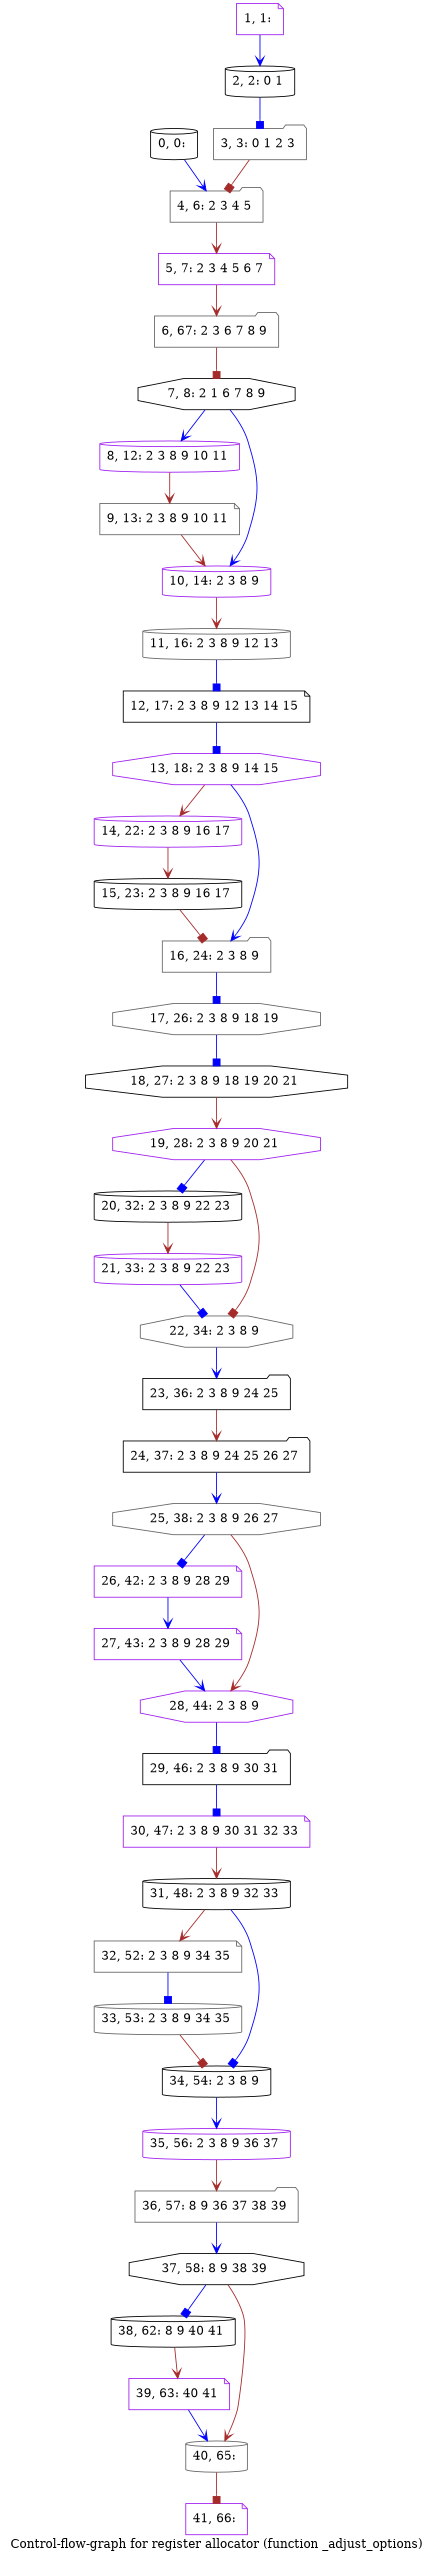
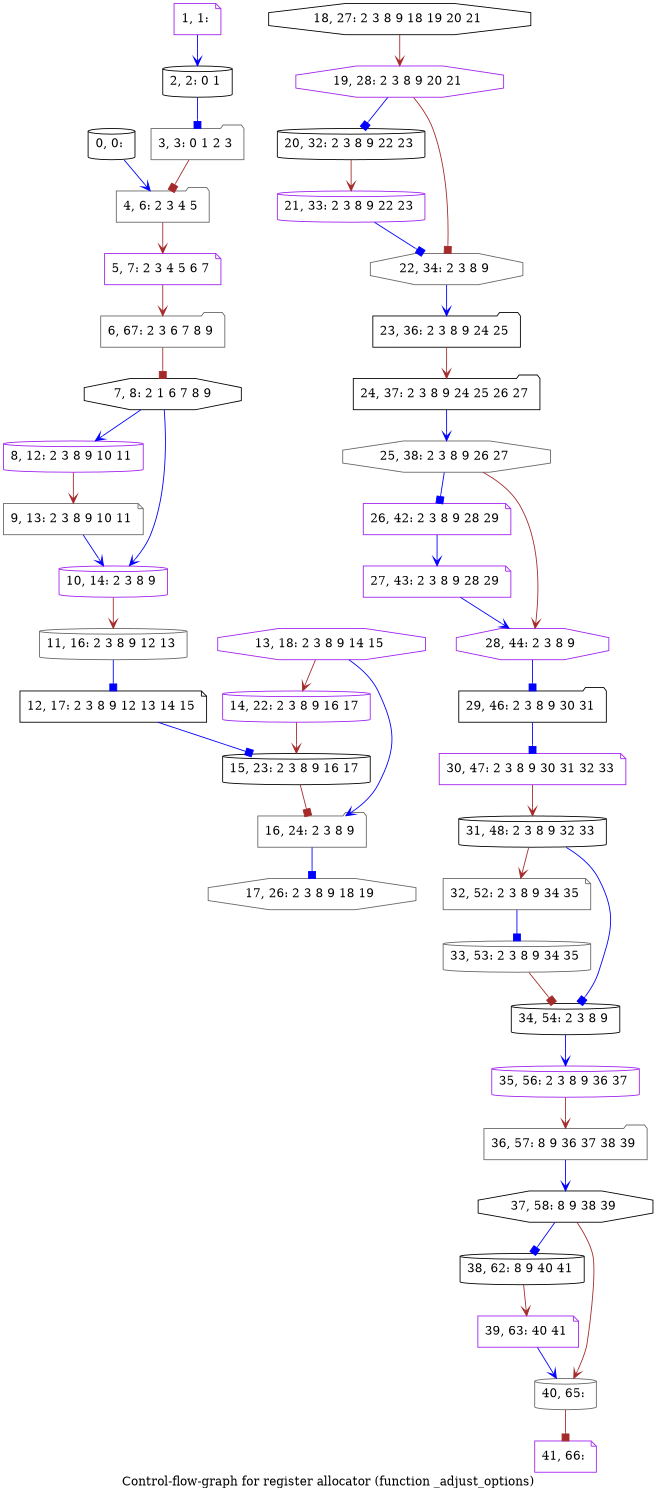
(191, 547) -> (91, 547)
(217, 734) -> (201, 737)
(217, 1046) -> none
